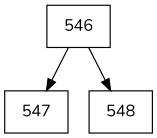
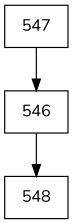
(60, 64) -> (36, 63)
